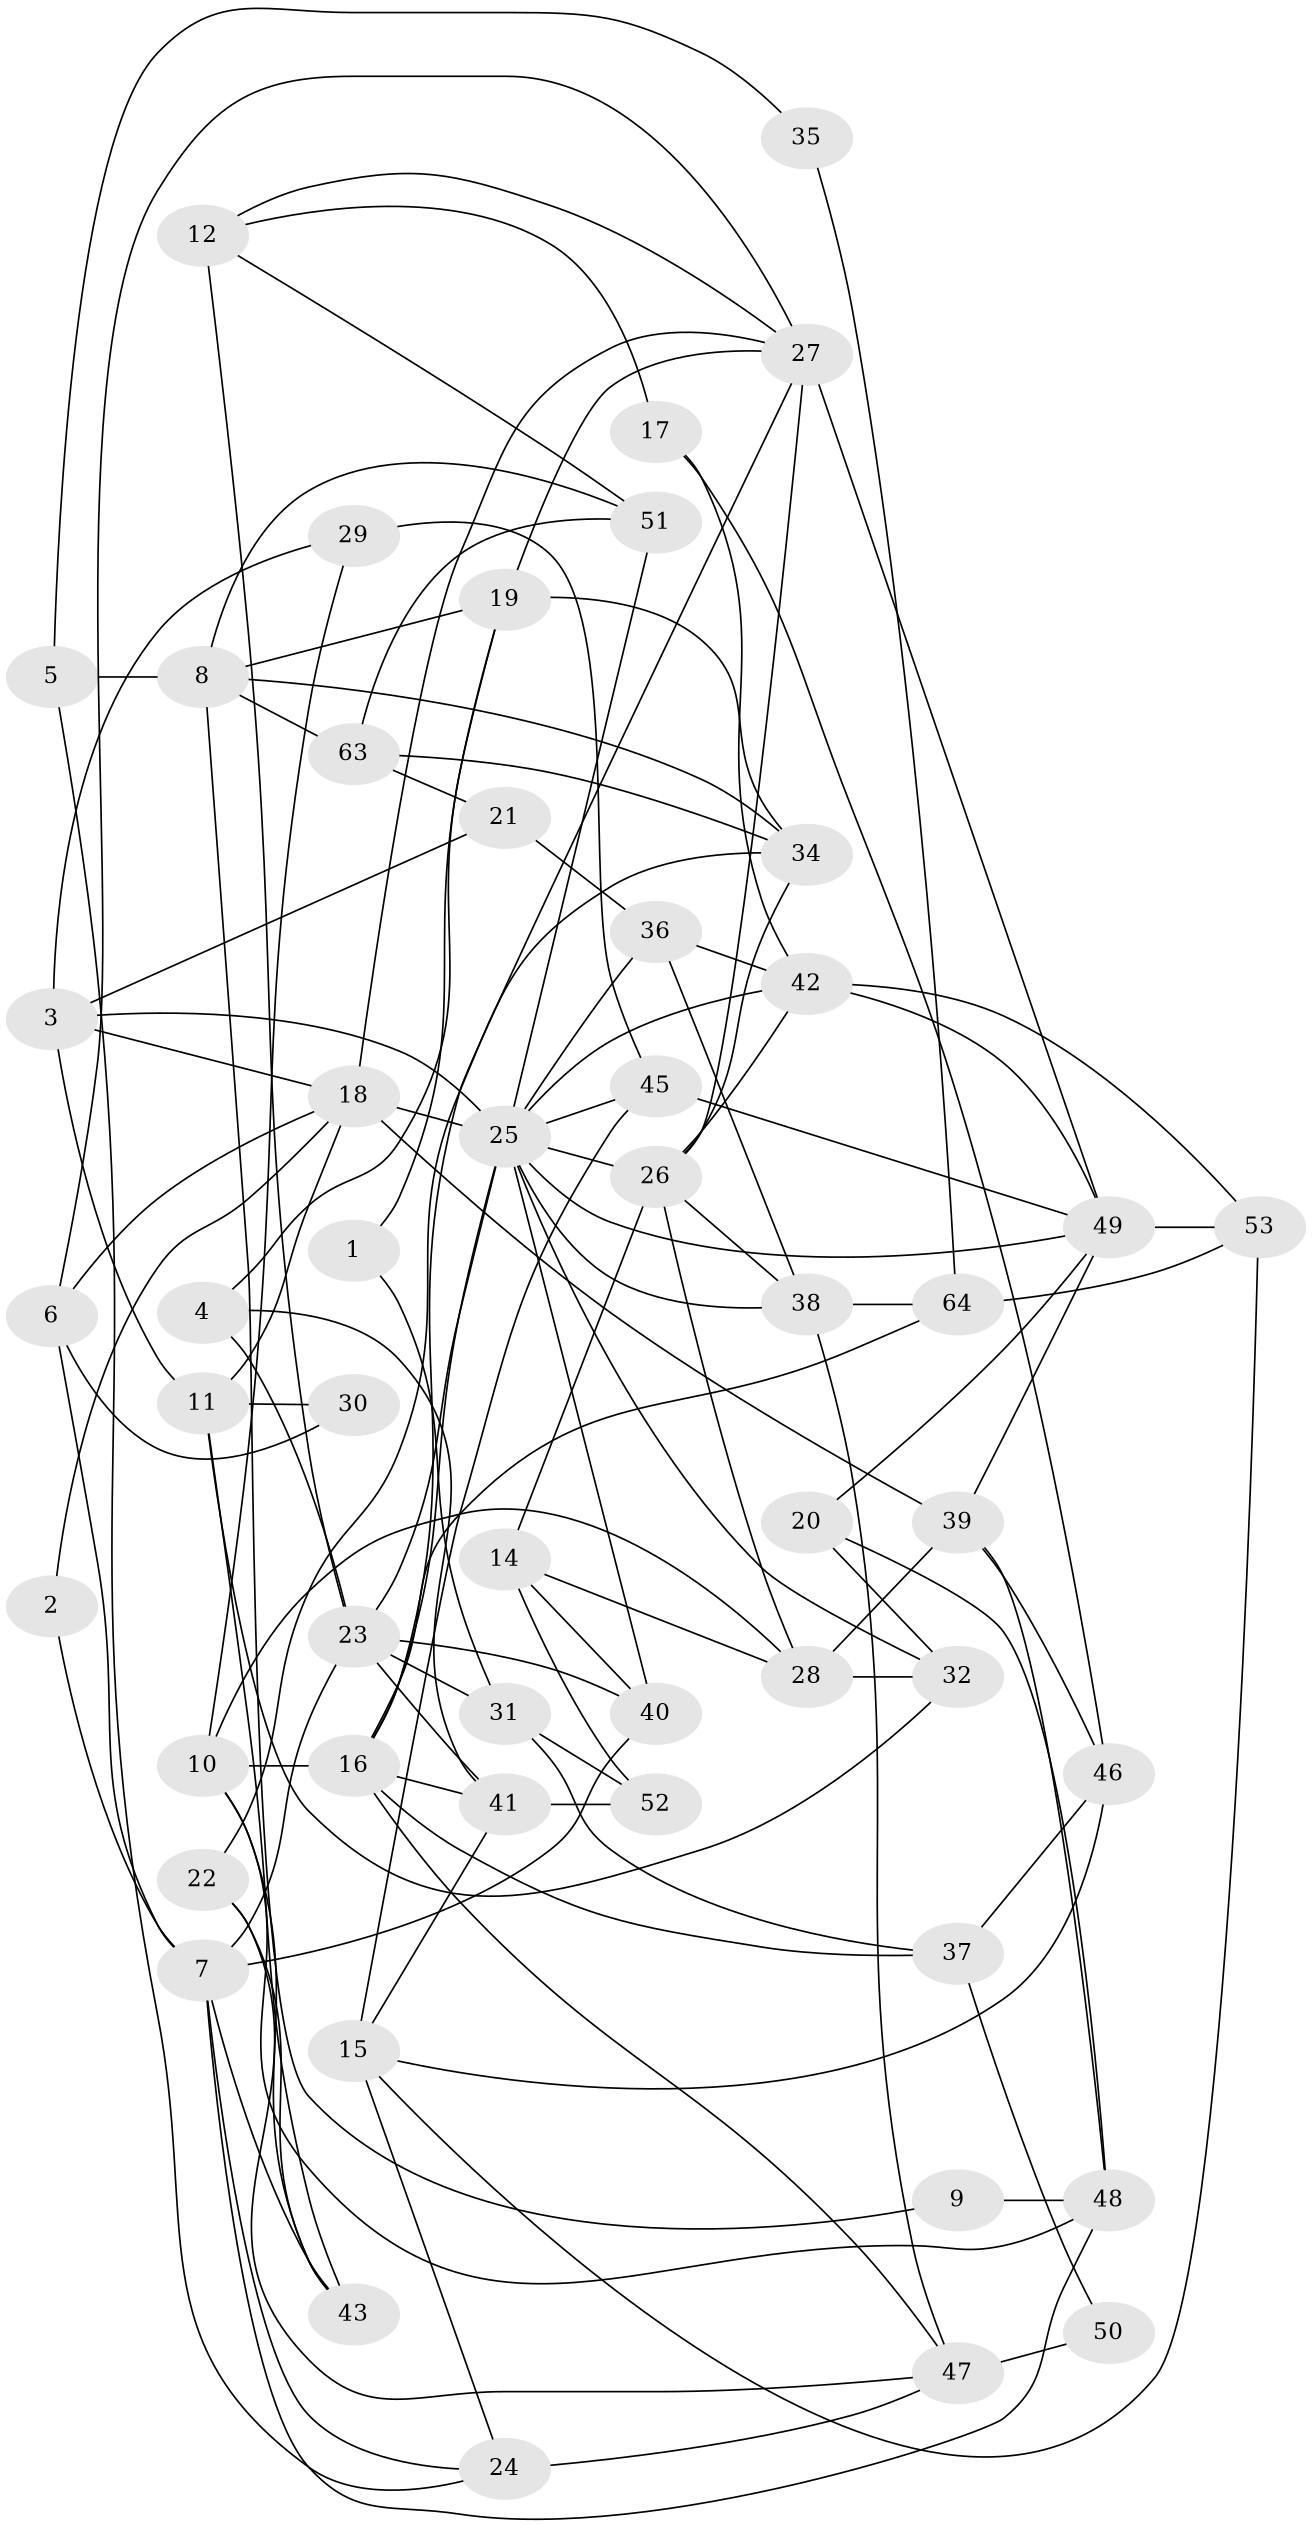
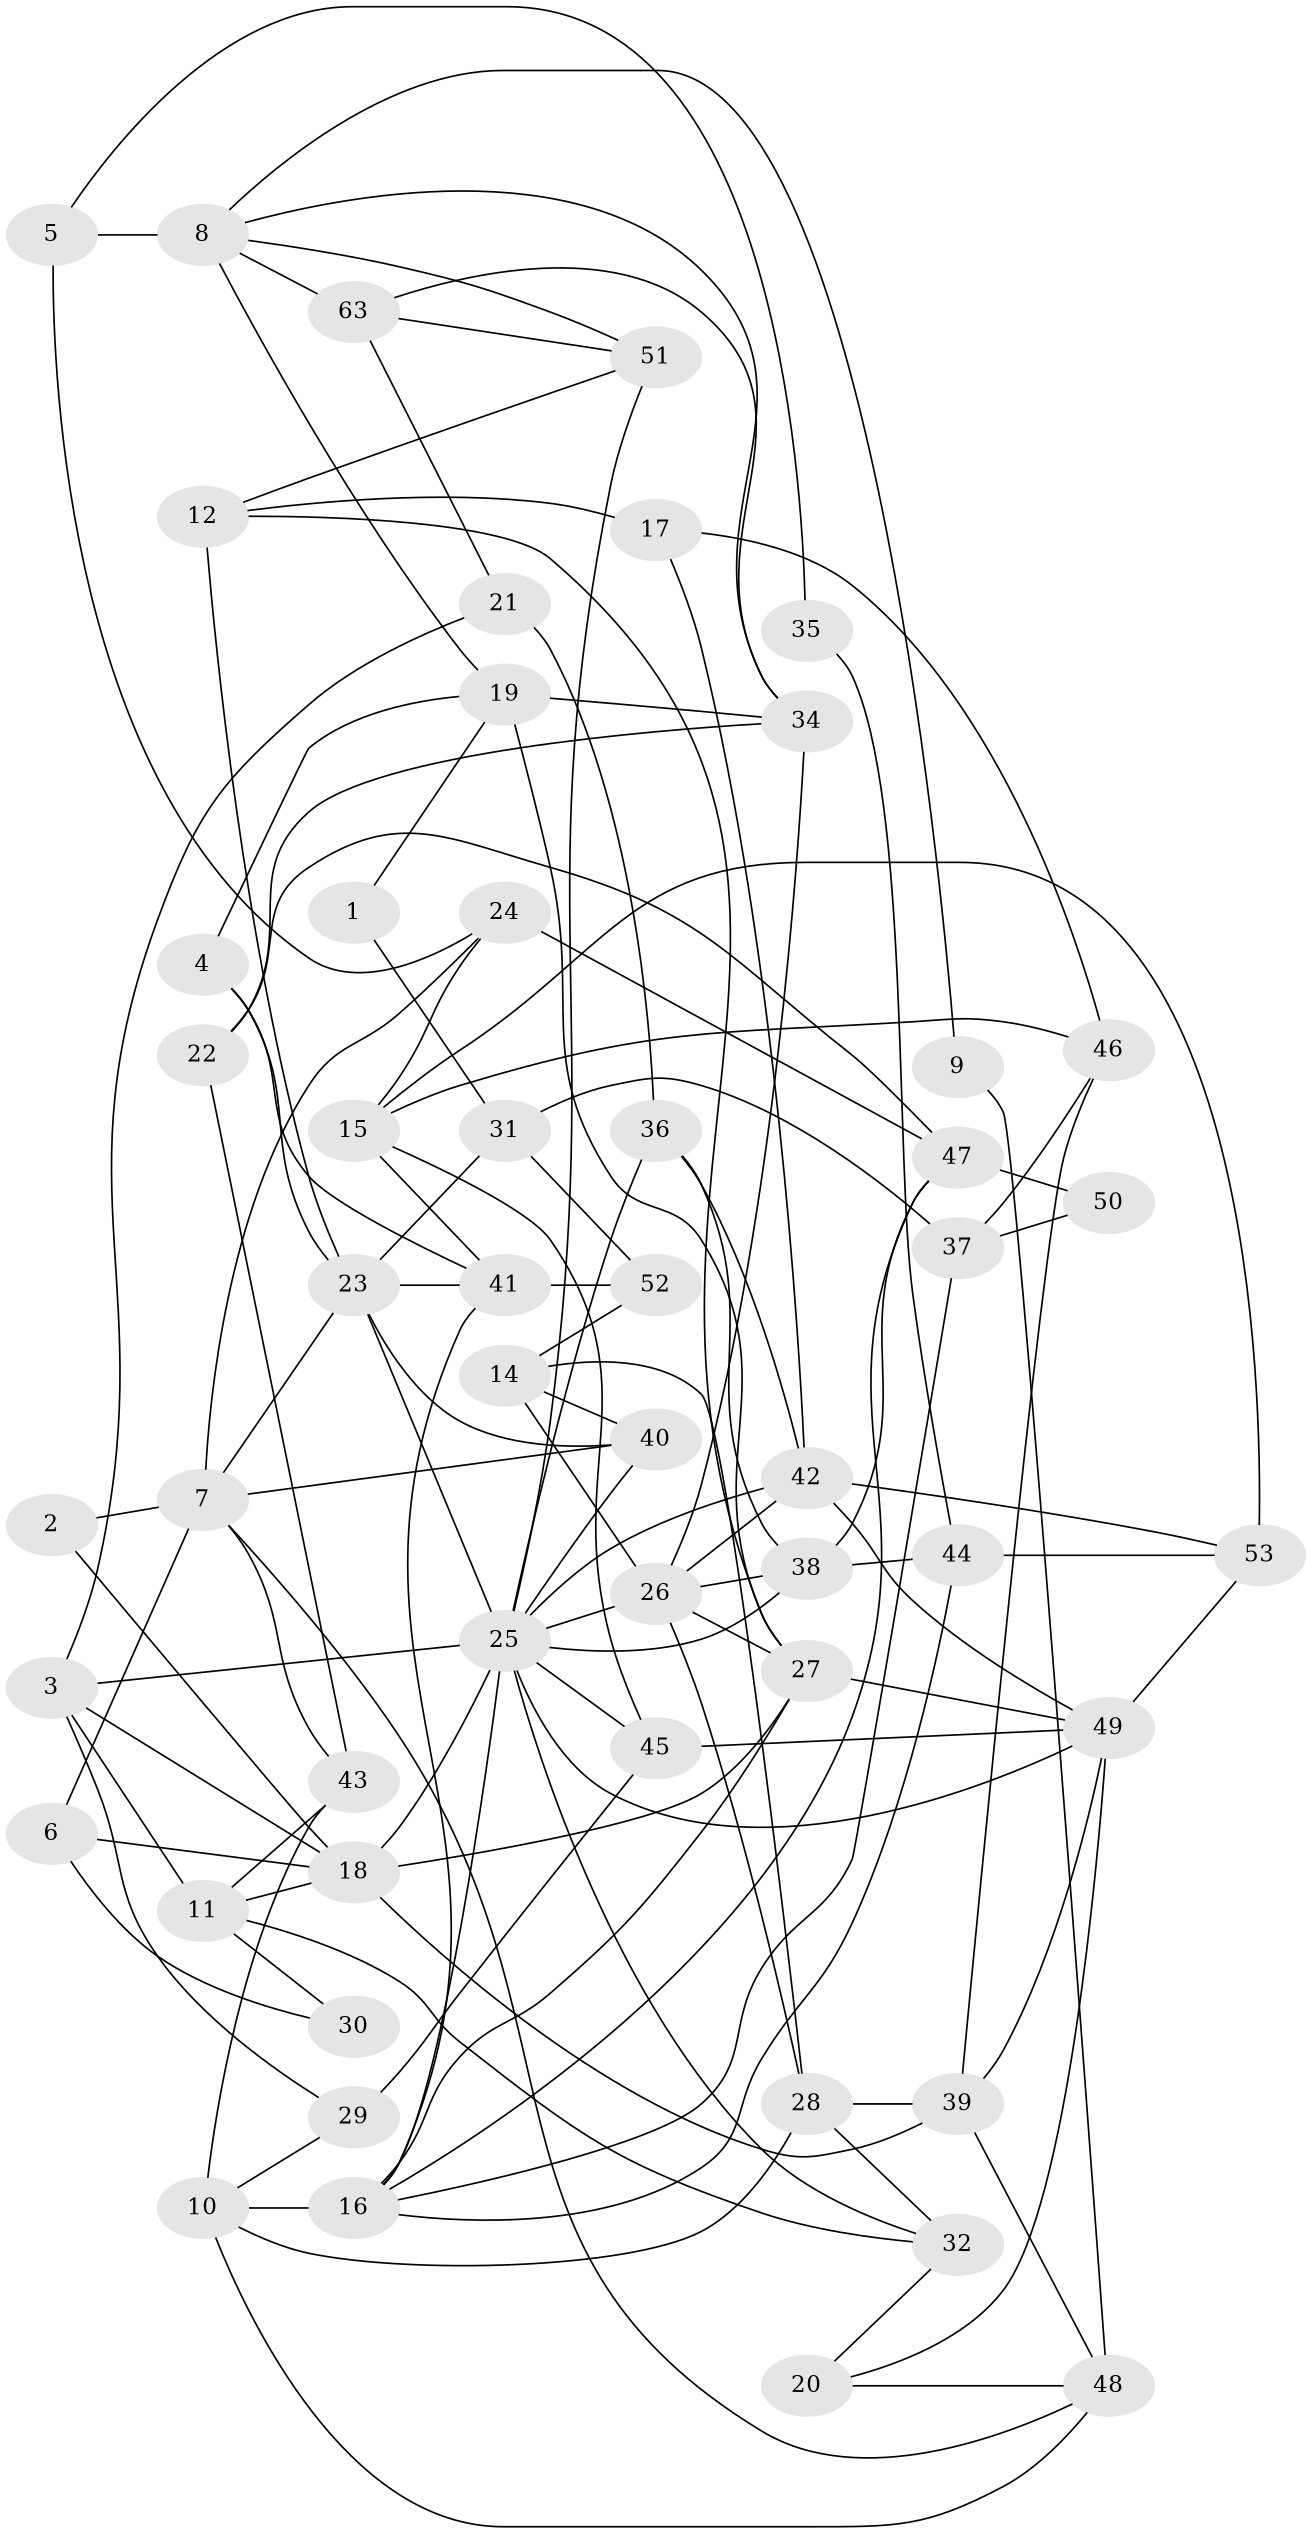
(113, 341) -> none
(958, 1304) -> (958, 1555)
